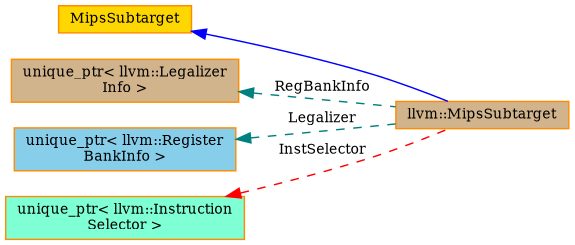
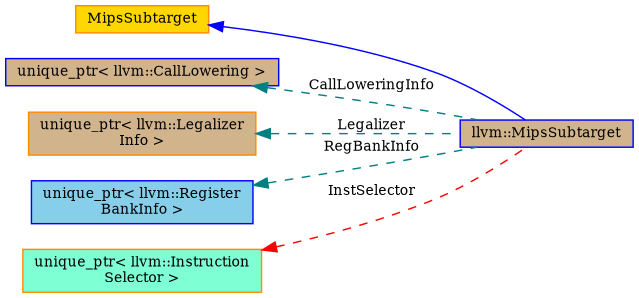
none -> (142, 72)
(320, 87) -> (369, 126)
(482, 115) -> (547, 134)
(320, 119) -> (369, 147)
(125, 149) -> (142, 202)
